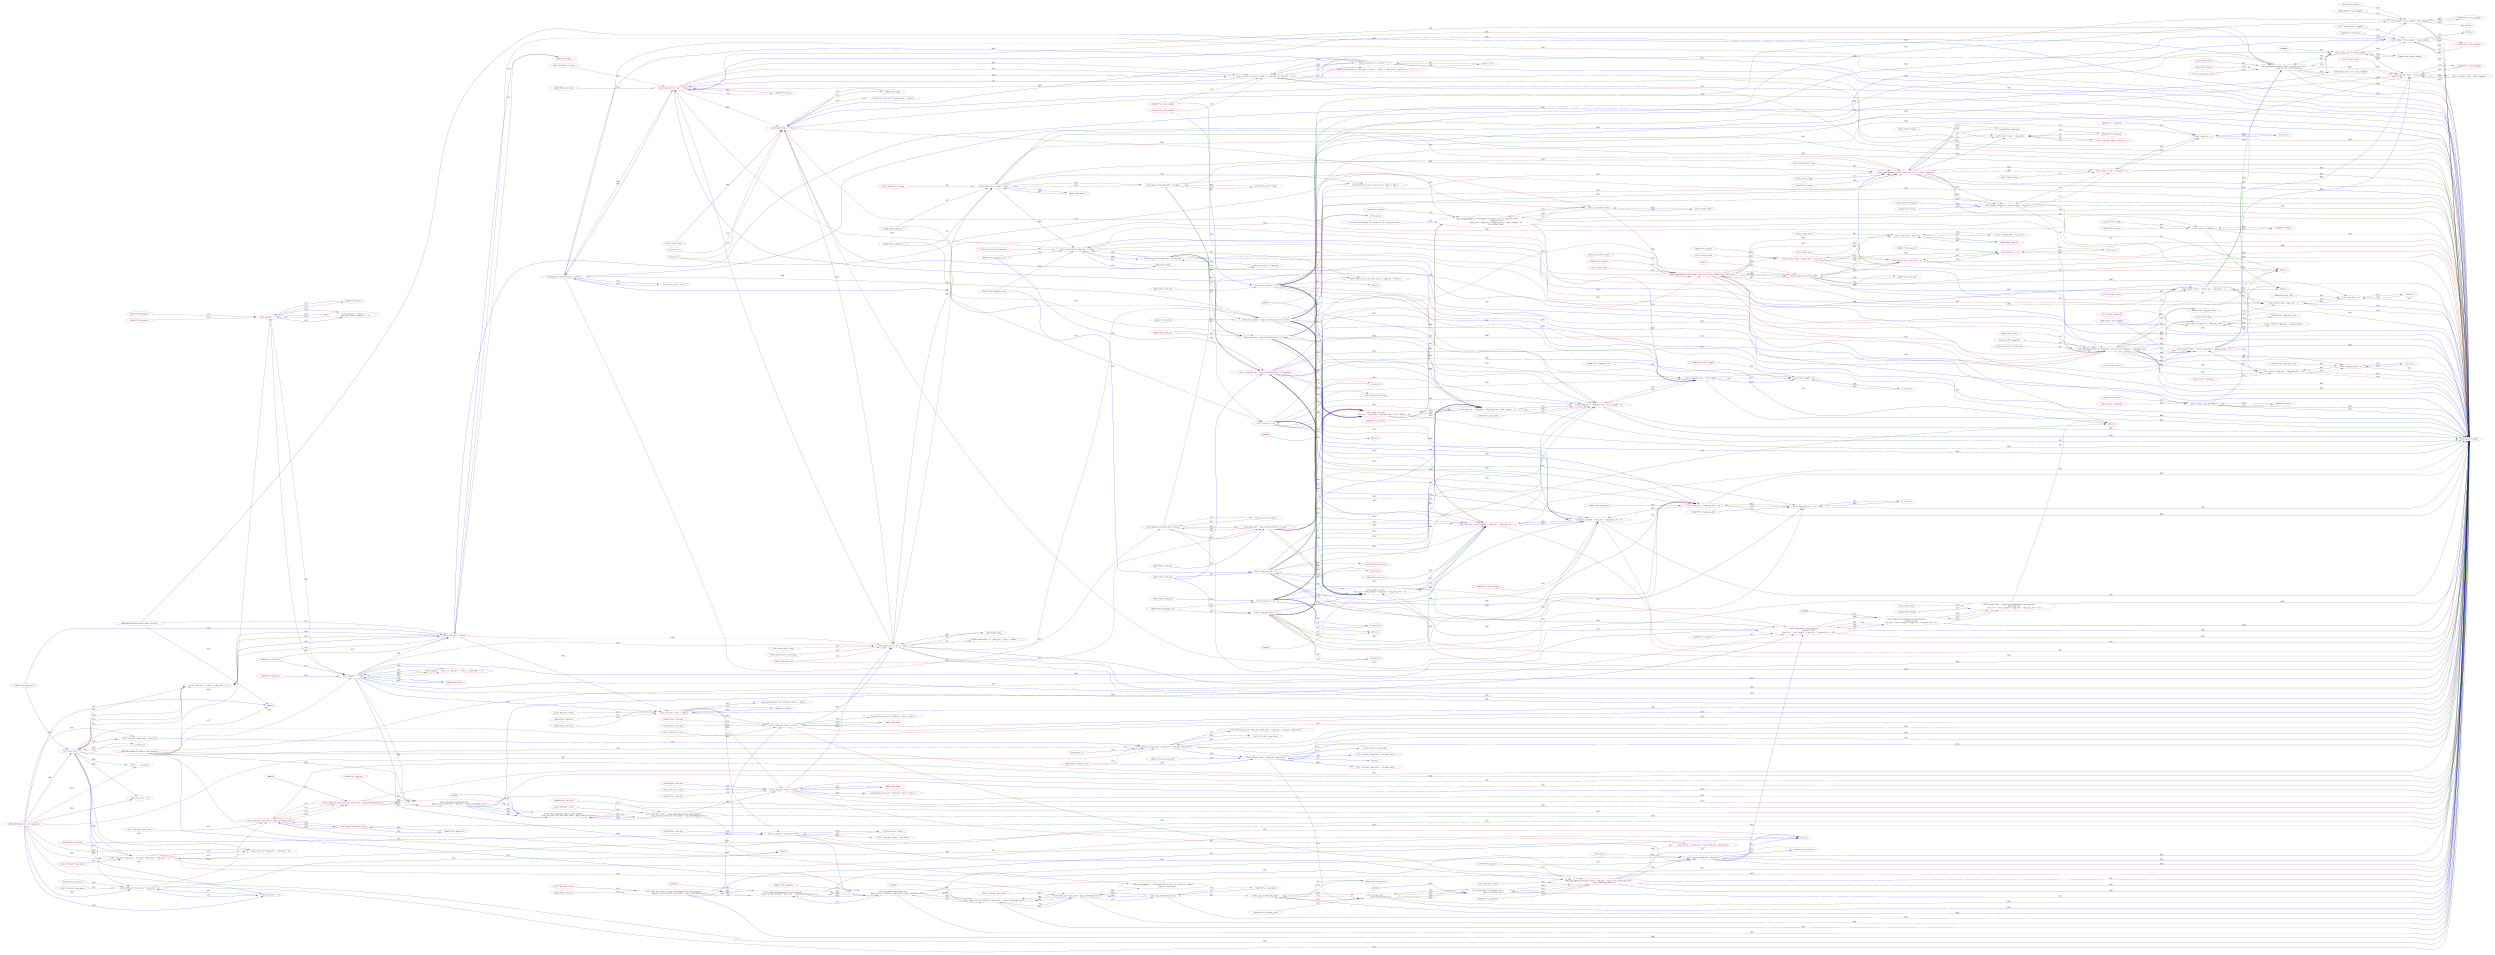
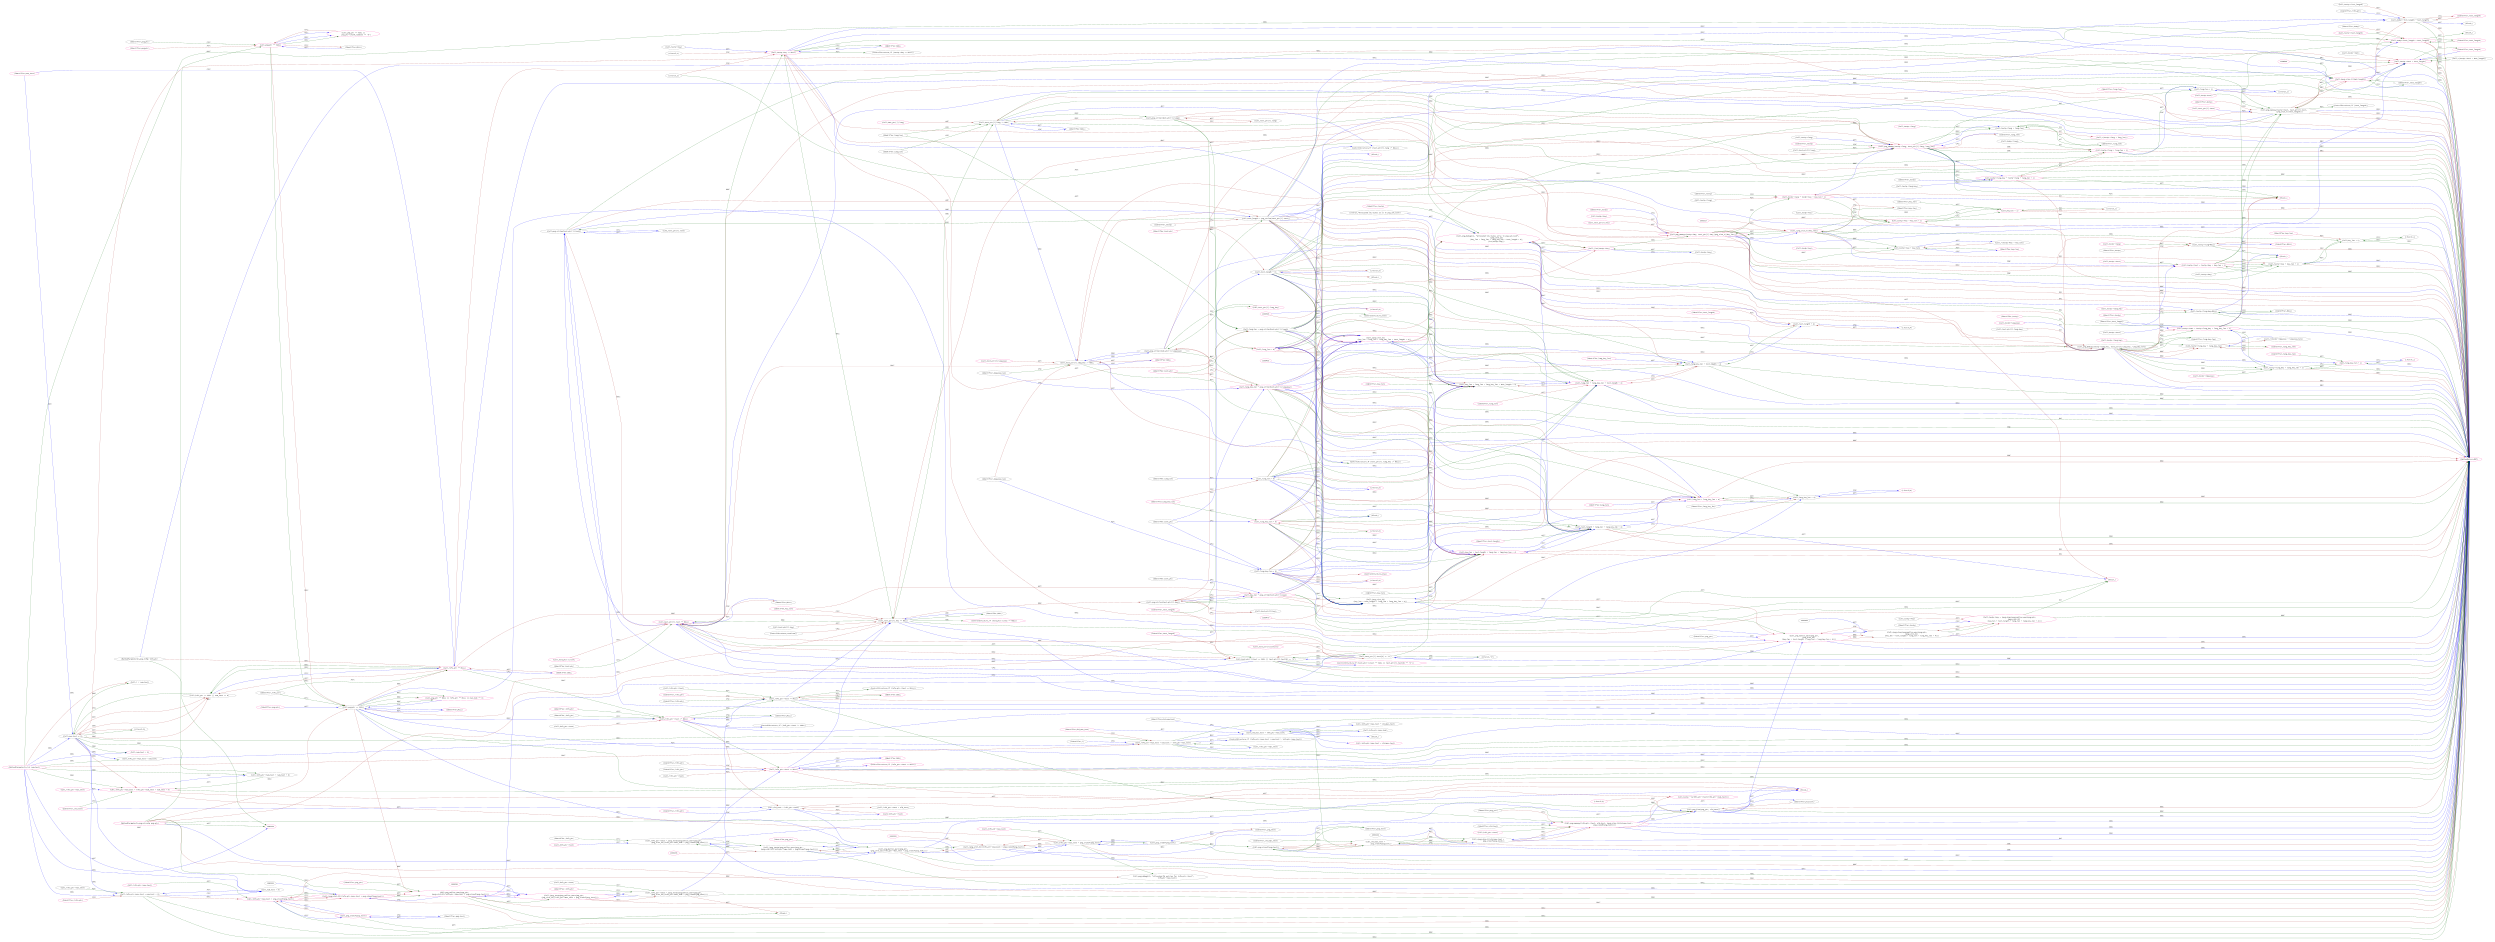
none -> (1266, 647)
